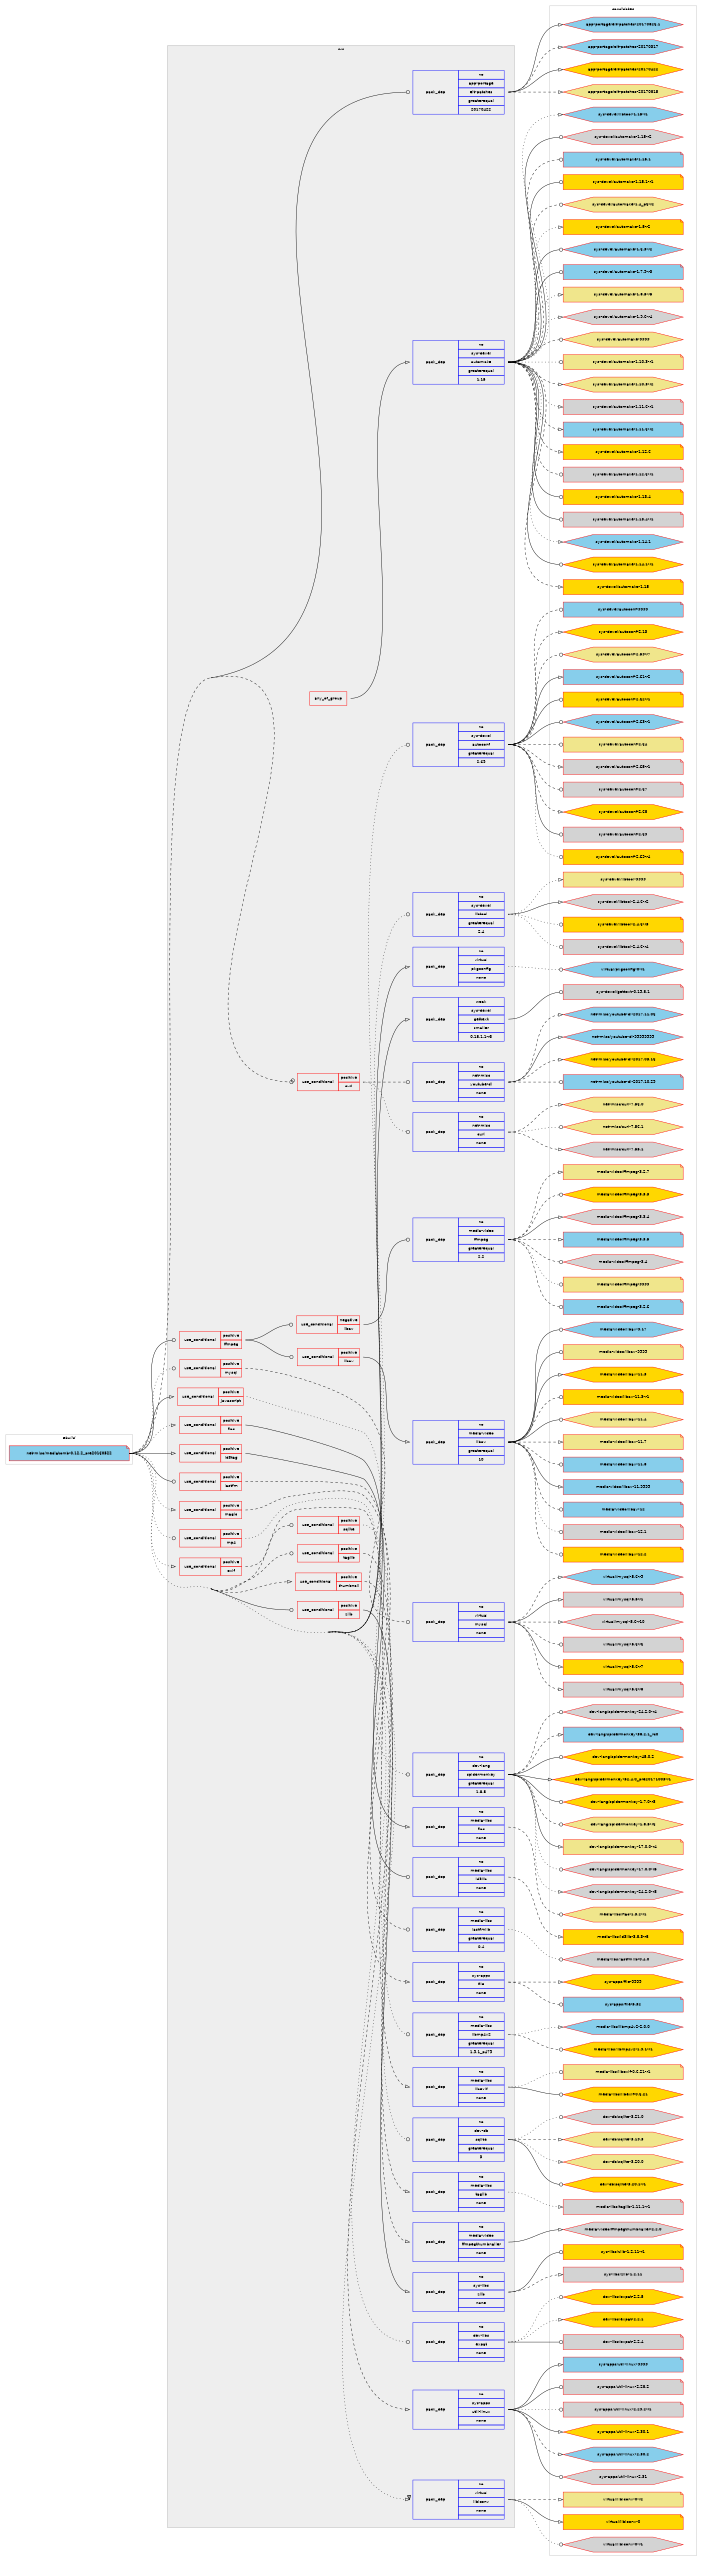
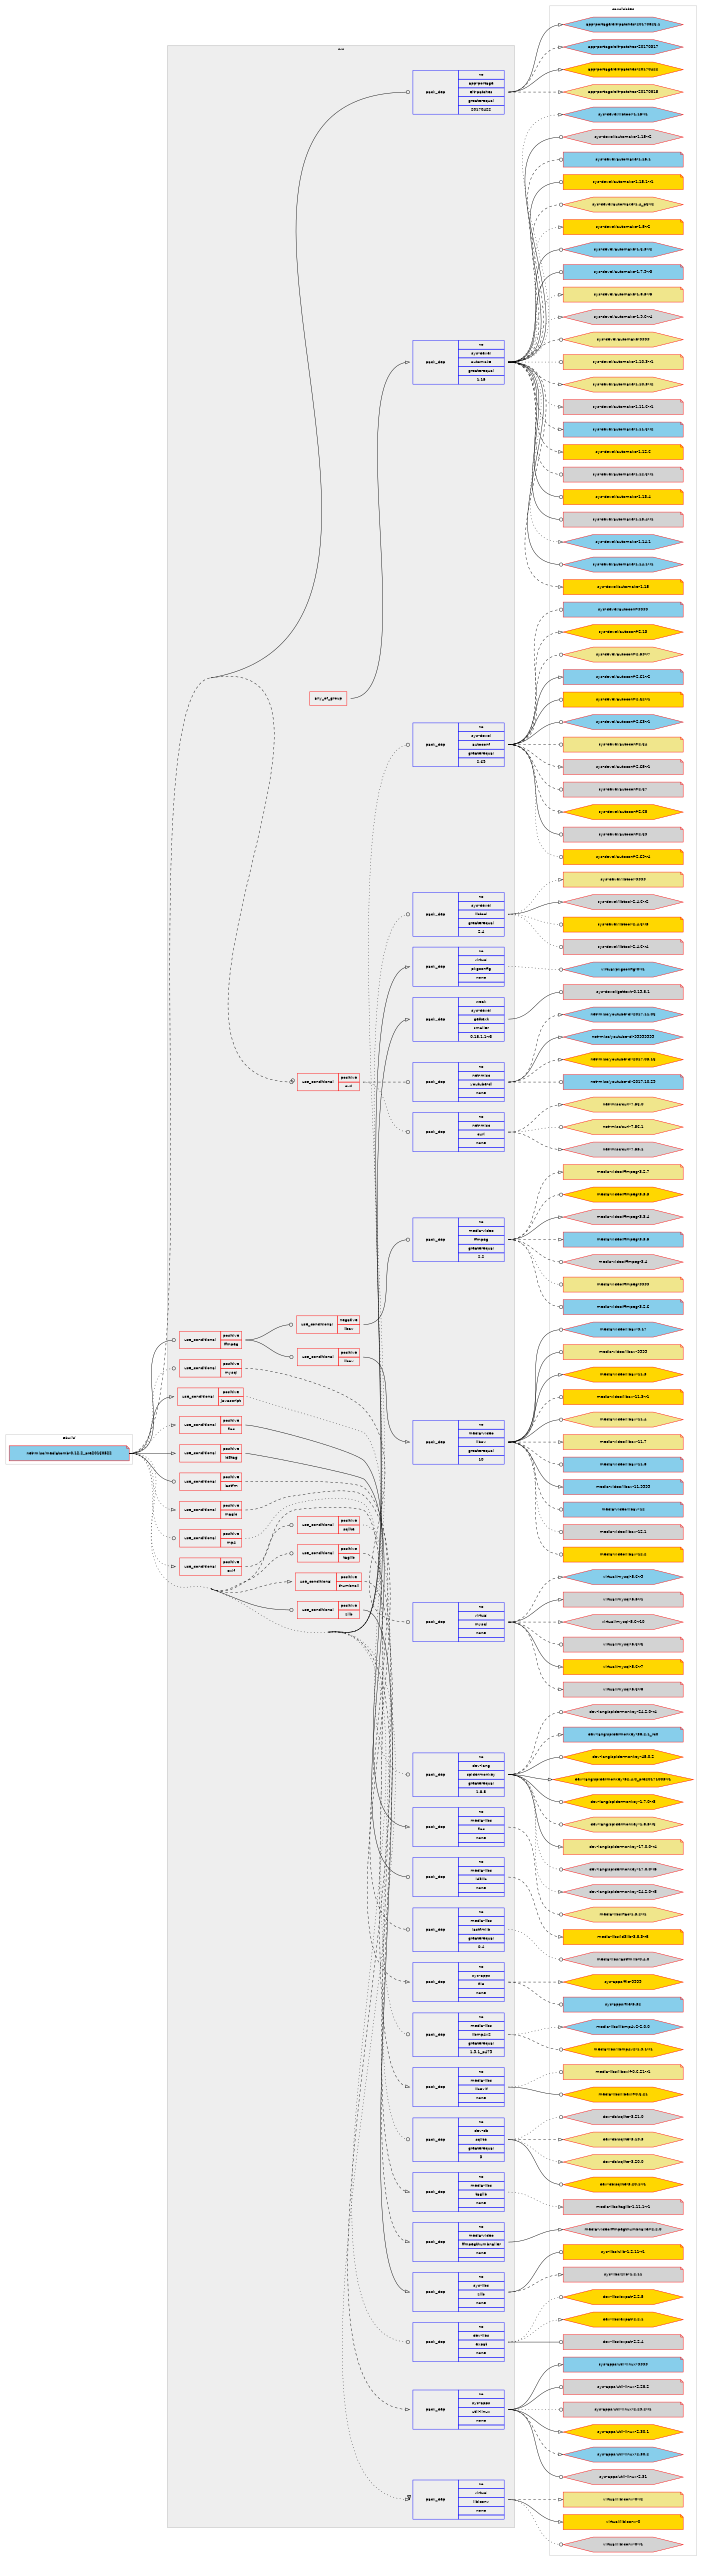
(623, 565) -> (623, 565)
